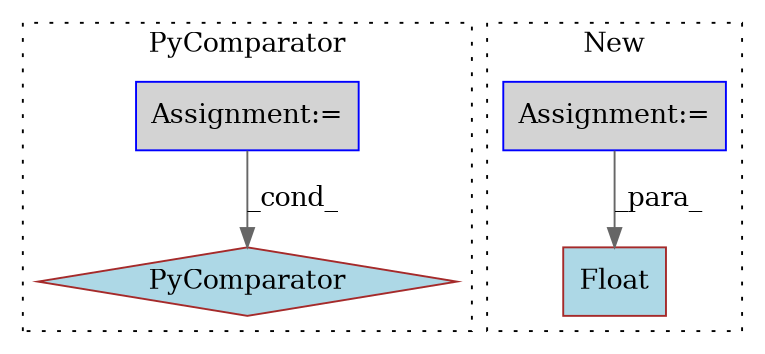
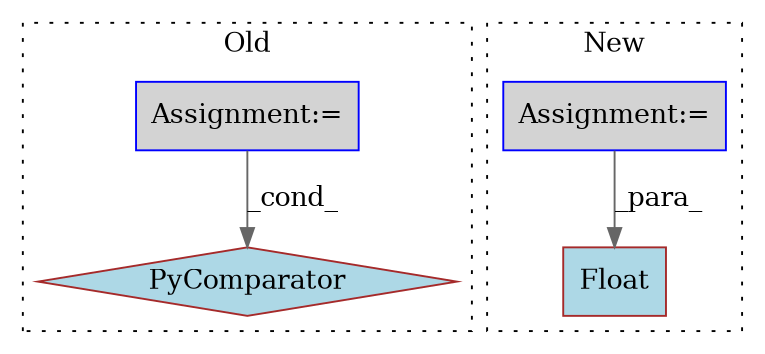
(247, 45) -> (247, 45)
